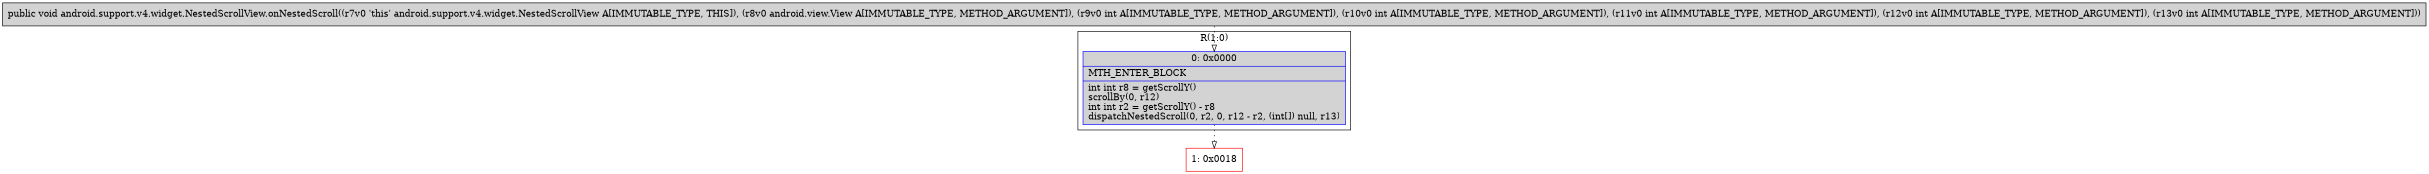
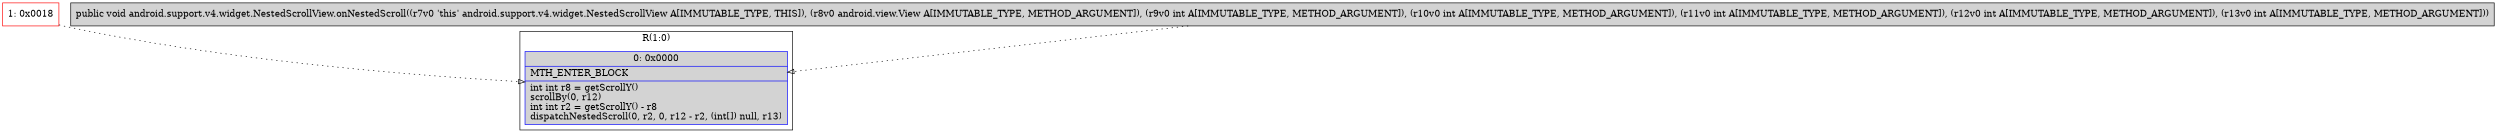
(1214, 134) -> (288, 62)
